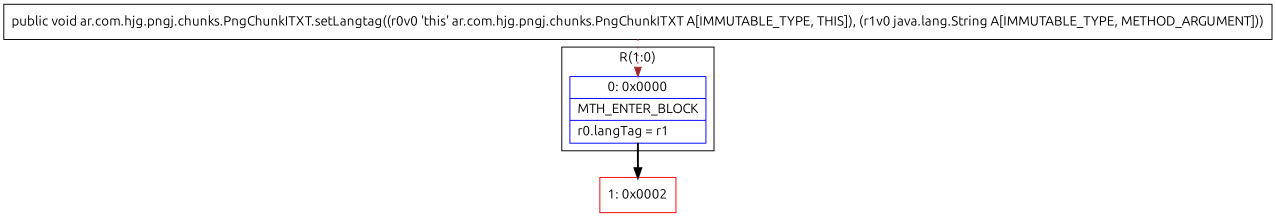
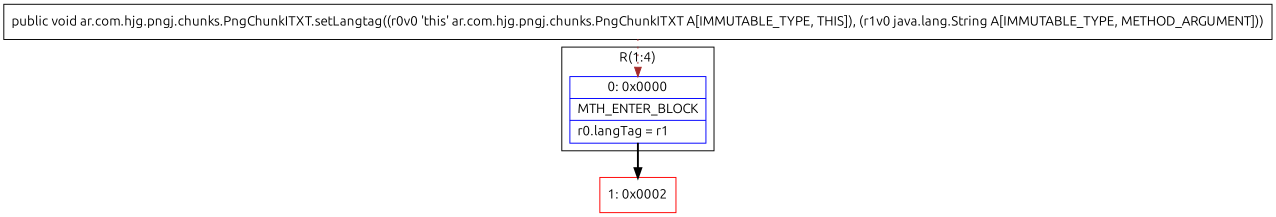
(638, 58) -> (638, 58)
